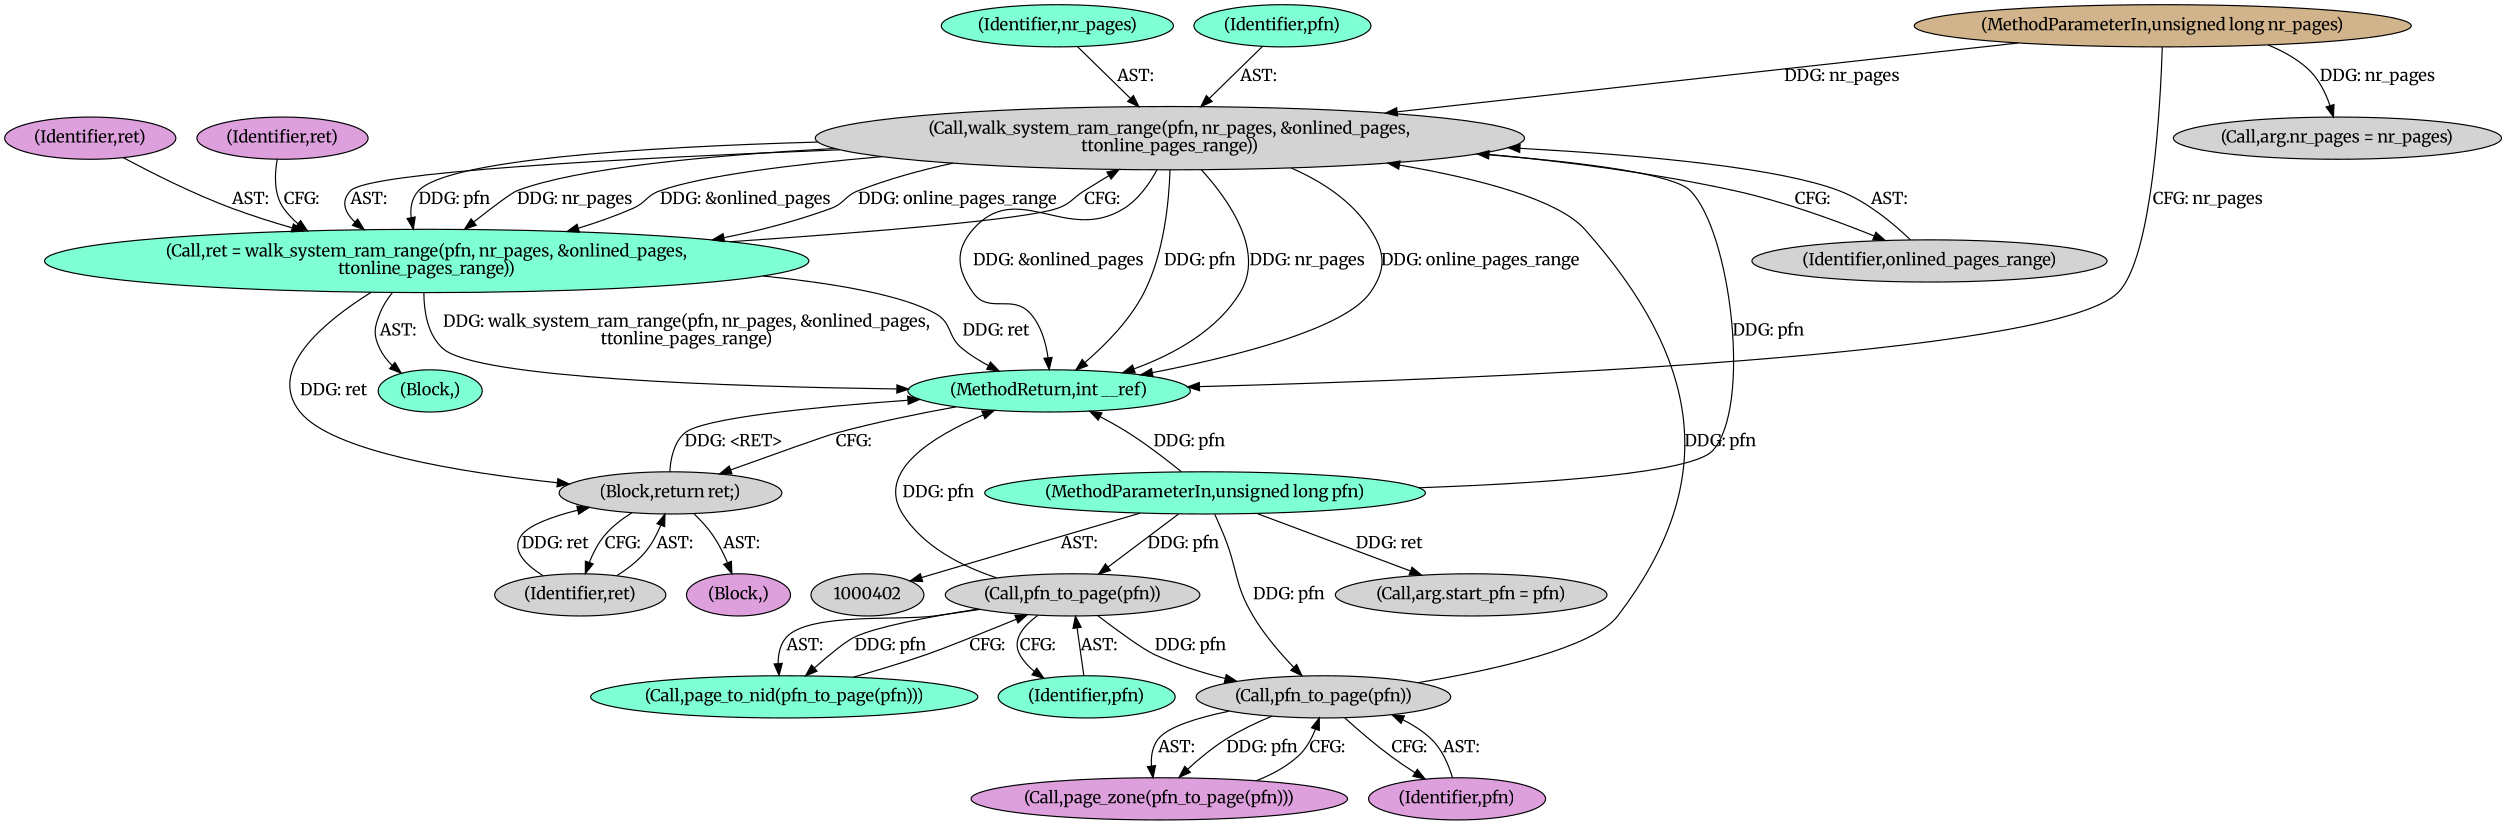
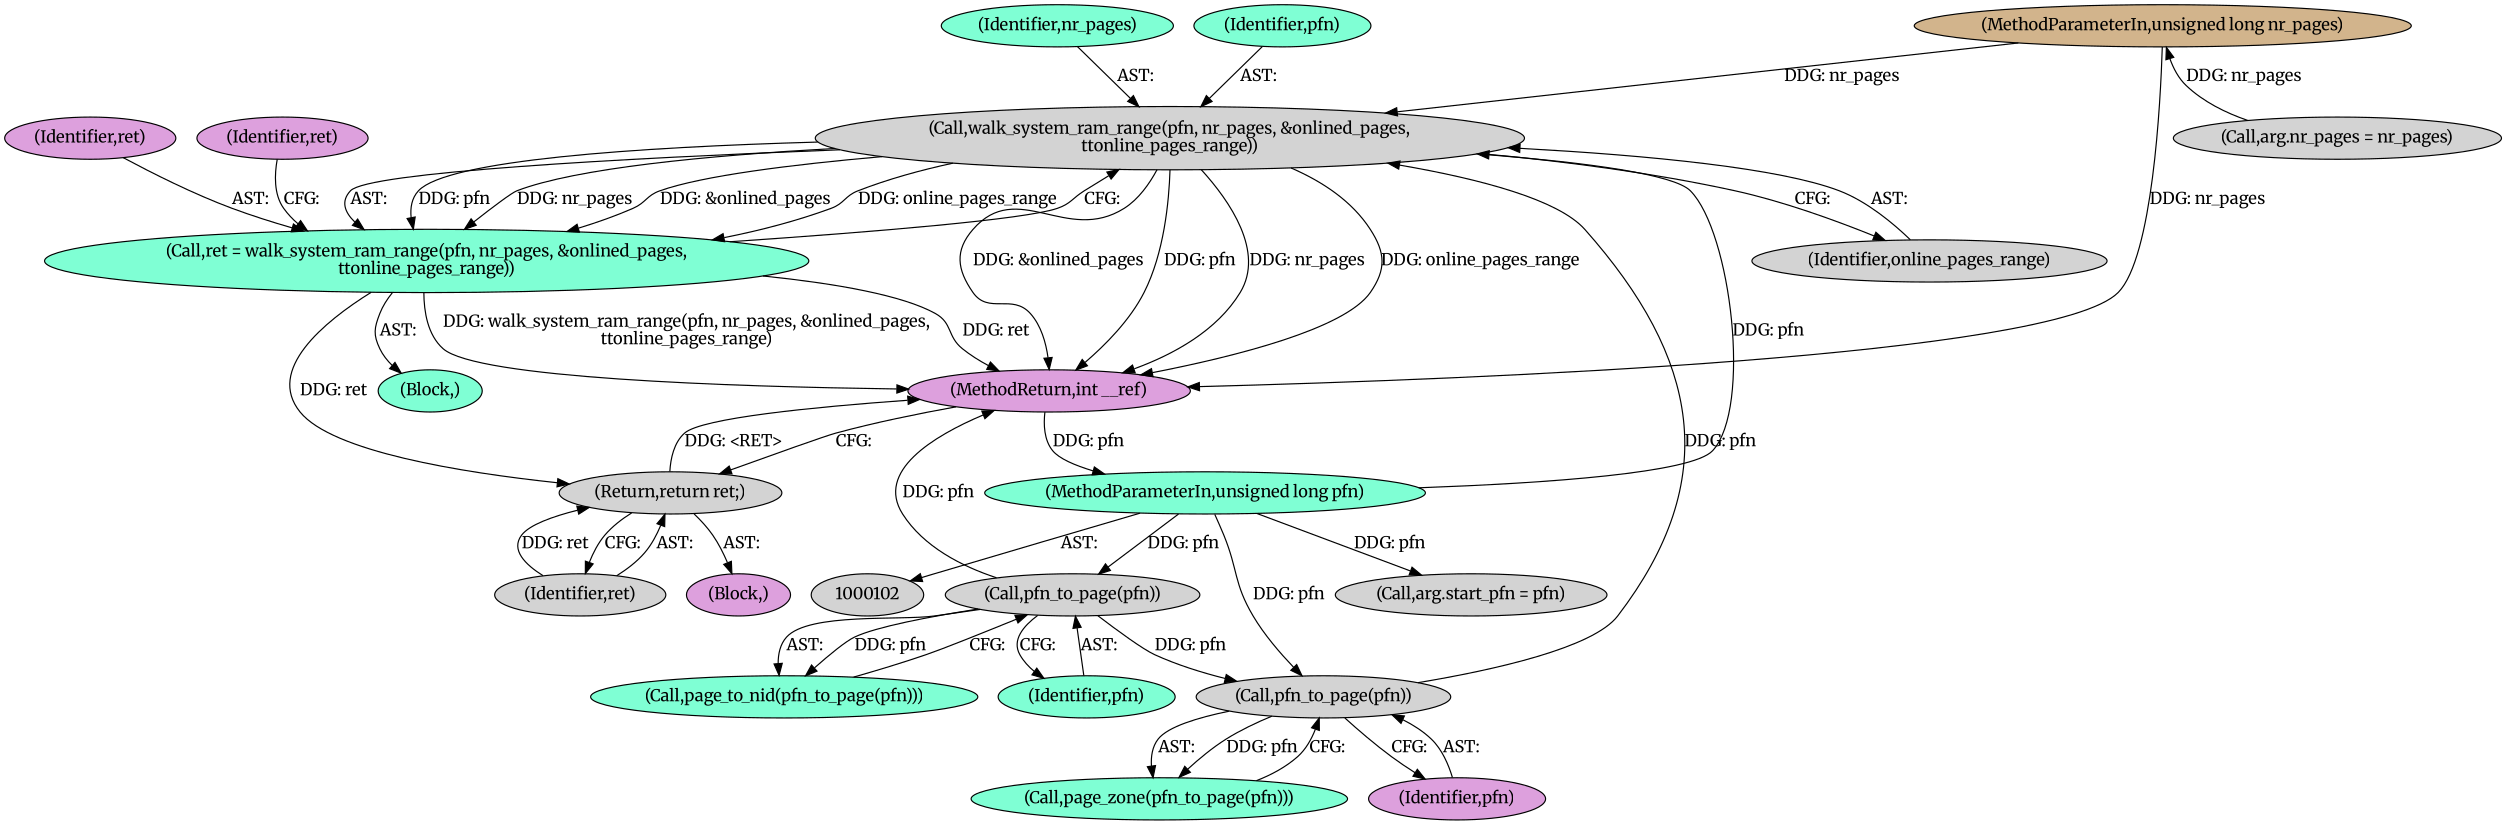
(2307, 68) -> (2202, 98)
(2208, 200) -> (2208, 200)
(1929, 261) -> (1929, 261)
(1049, 391) -> (1049, 391)
(1142, 442) -> (1055, 453)
(671, 493) -> (671, 493)
(1390, 544) -> (1390, 544)
(867, 595) -> (867, 595)
(1159, 799) -> (1159, 799)
